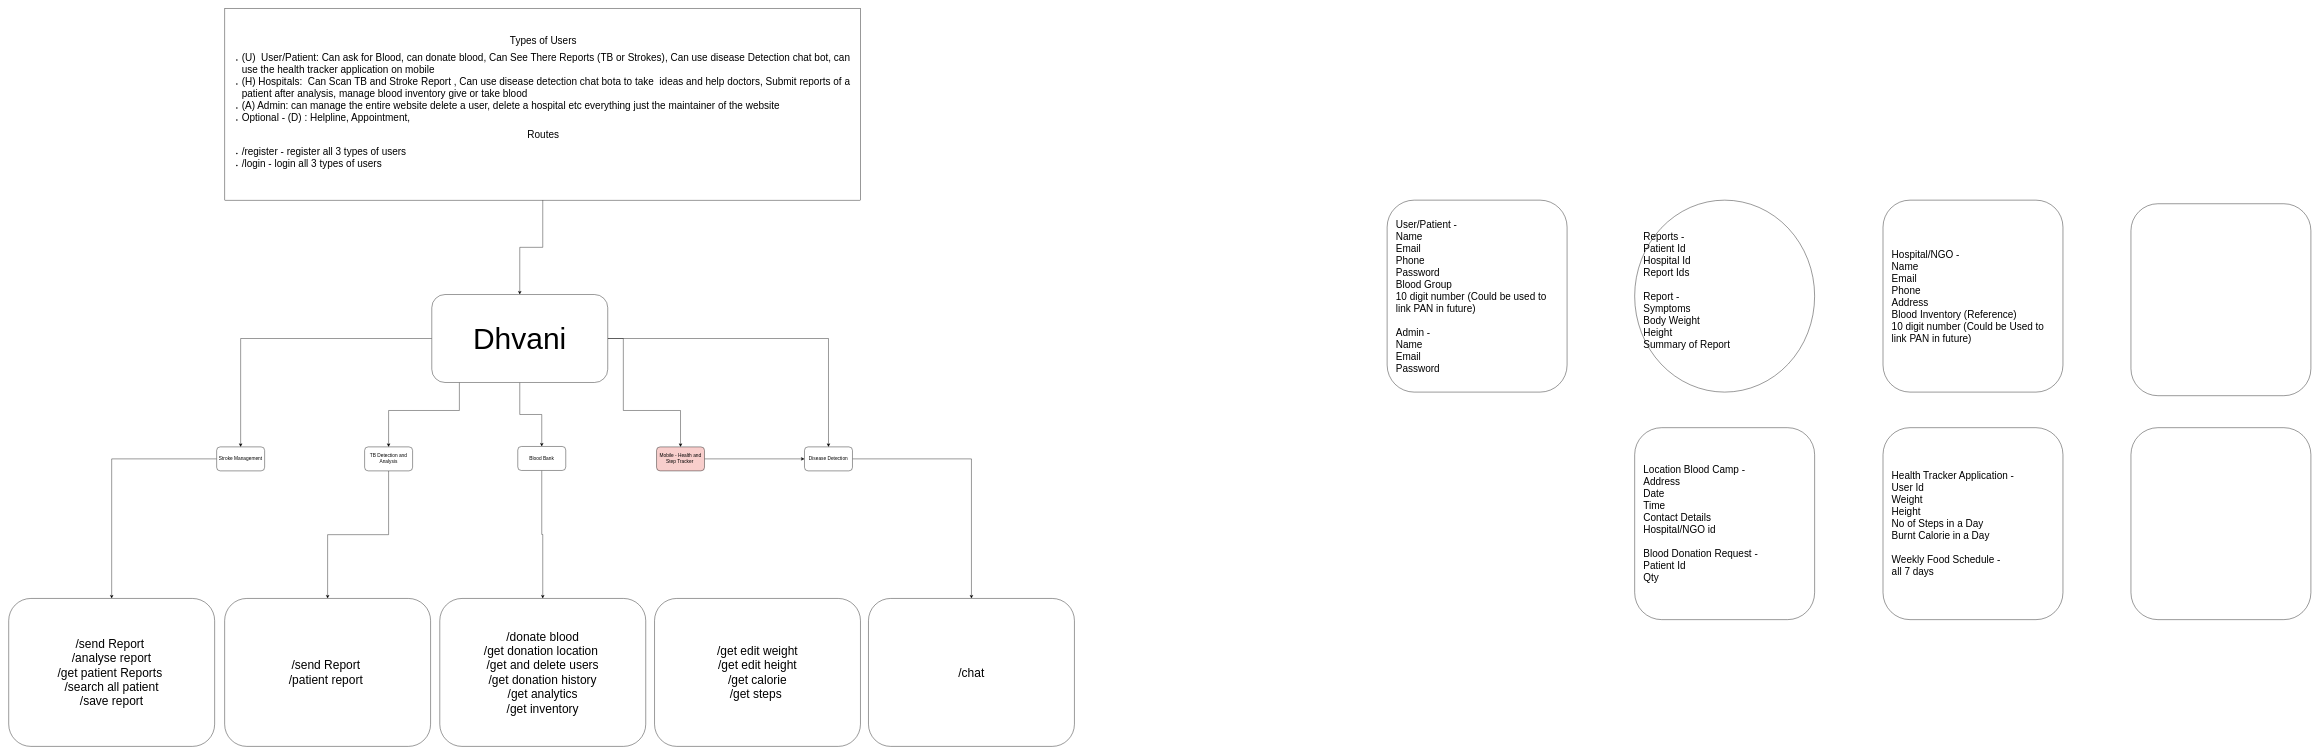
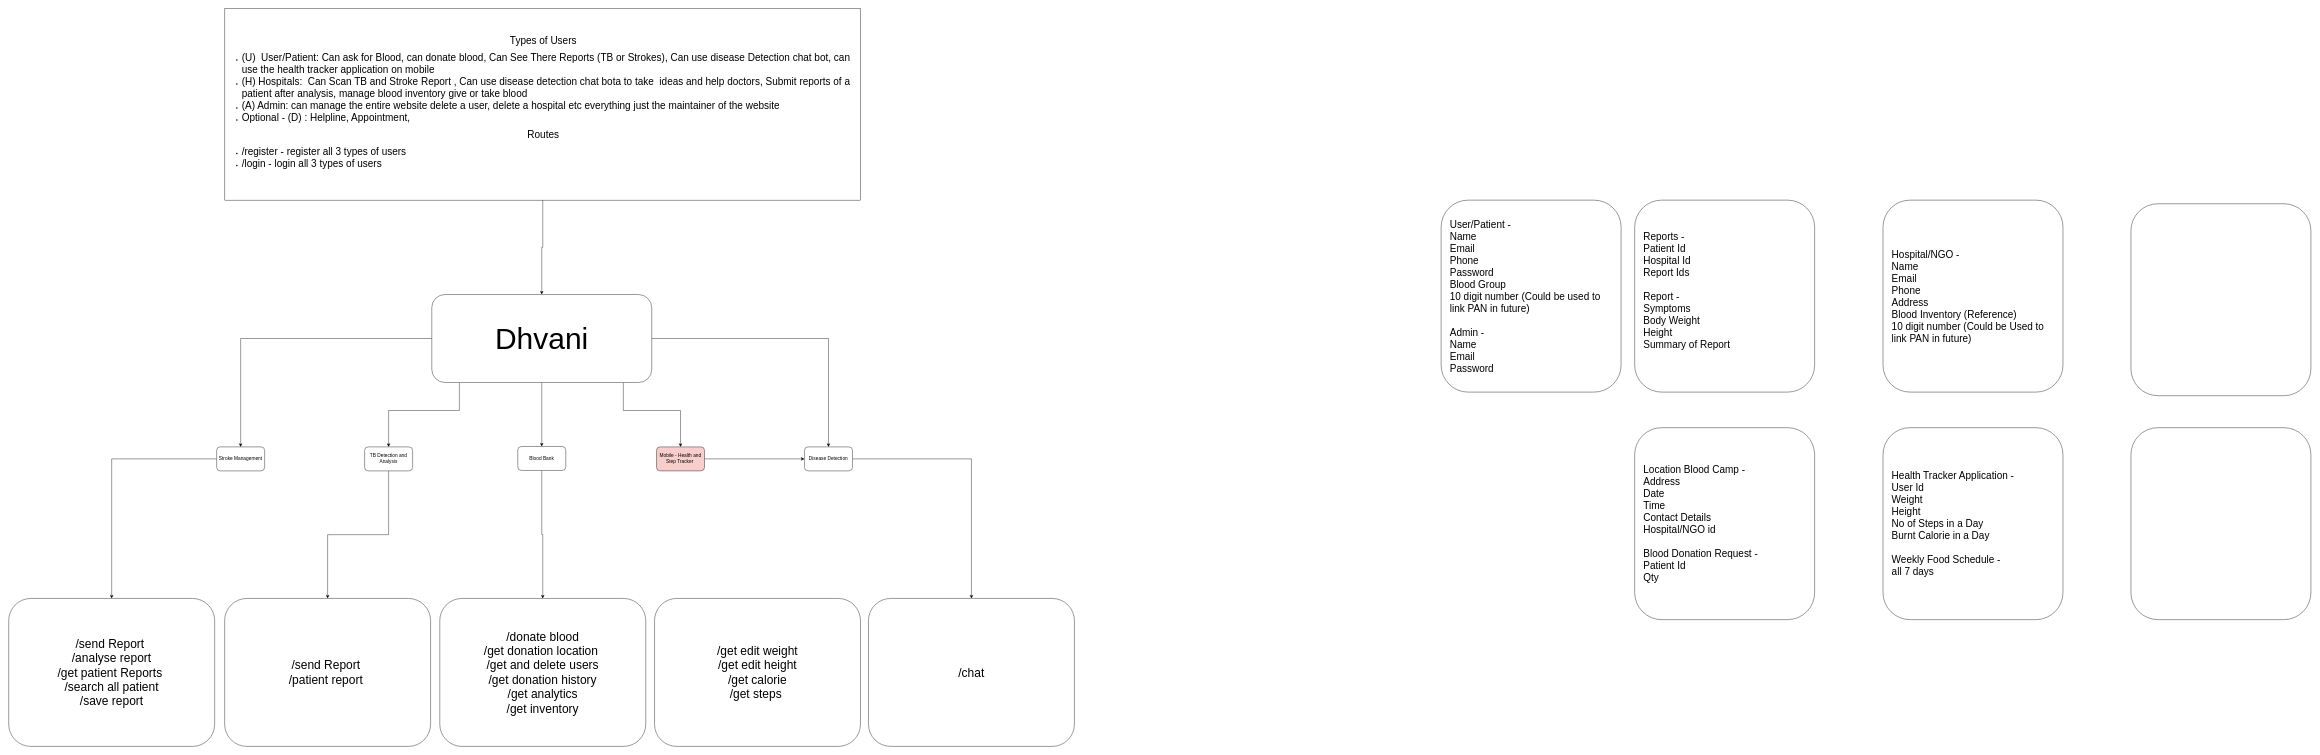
(1477, 296) -> (1531, 296)
(1725, 296) -> (1725, 296)
(519, 339) -> (541, 339)
